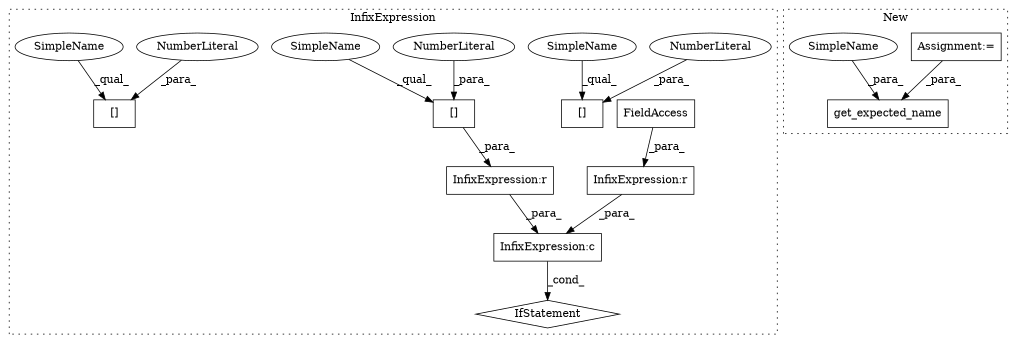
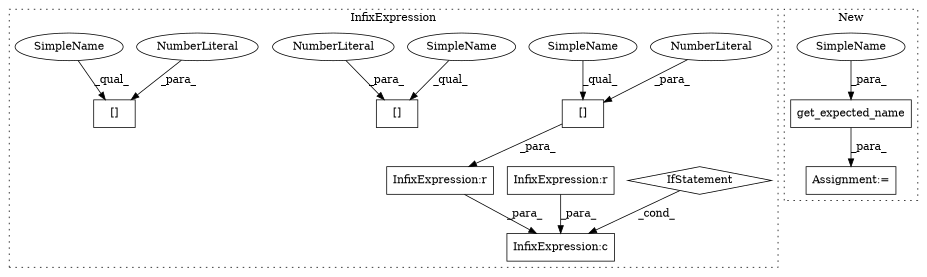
(925, 78) -> (851, 143)
(656, 114) -> none
(548, 277) -> (638, 210)
